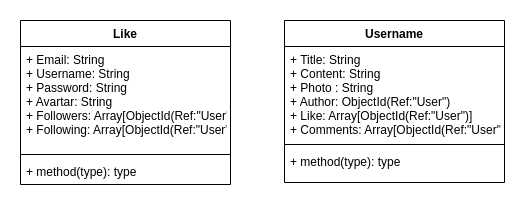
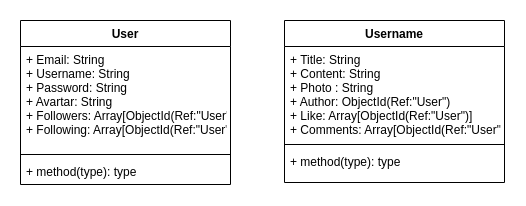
(125, 34) -> (125, 34)
